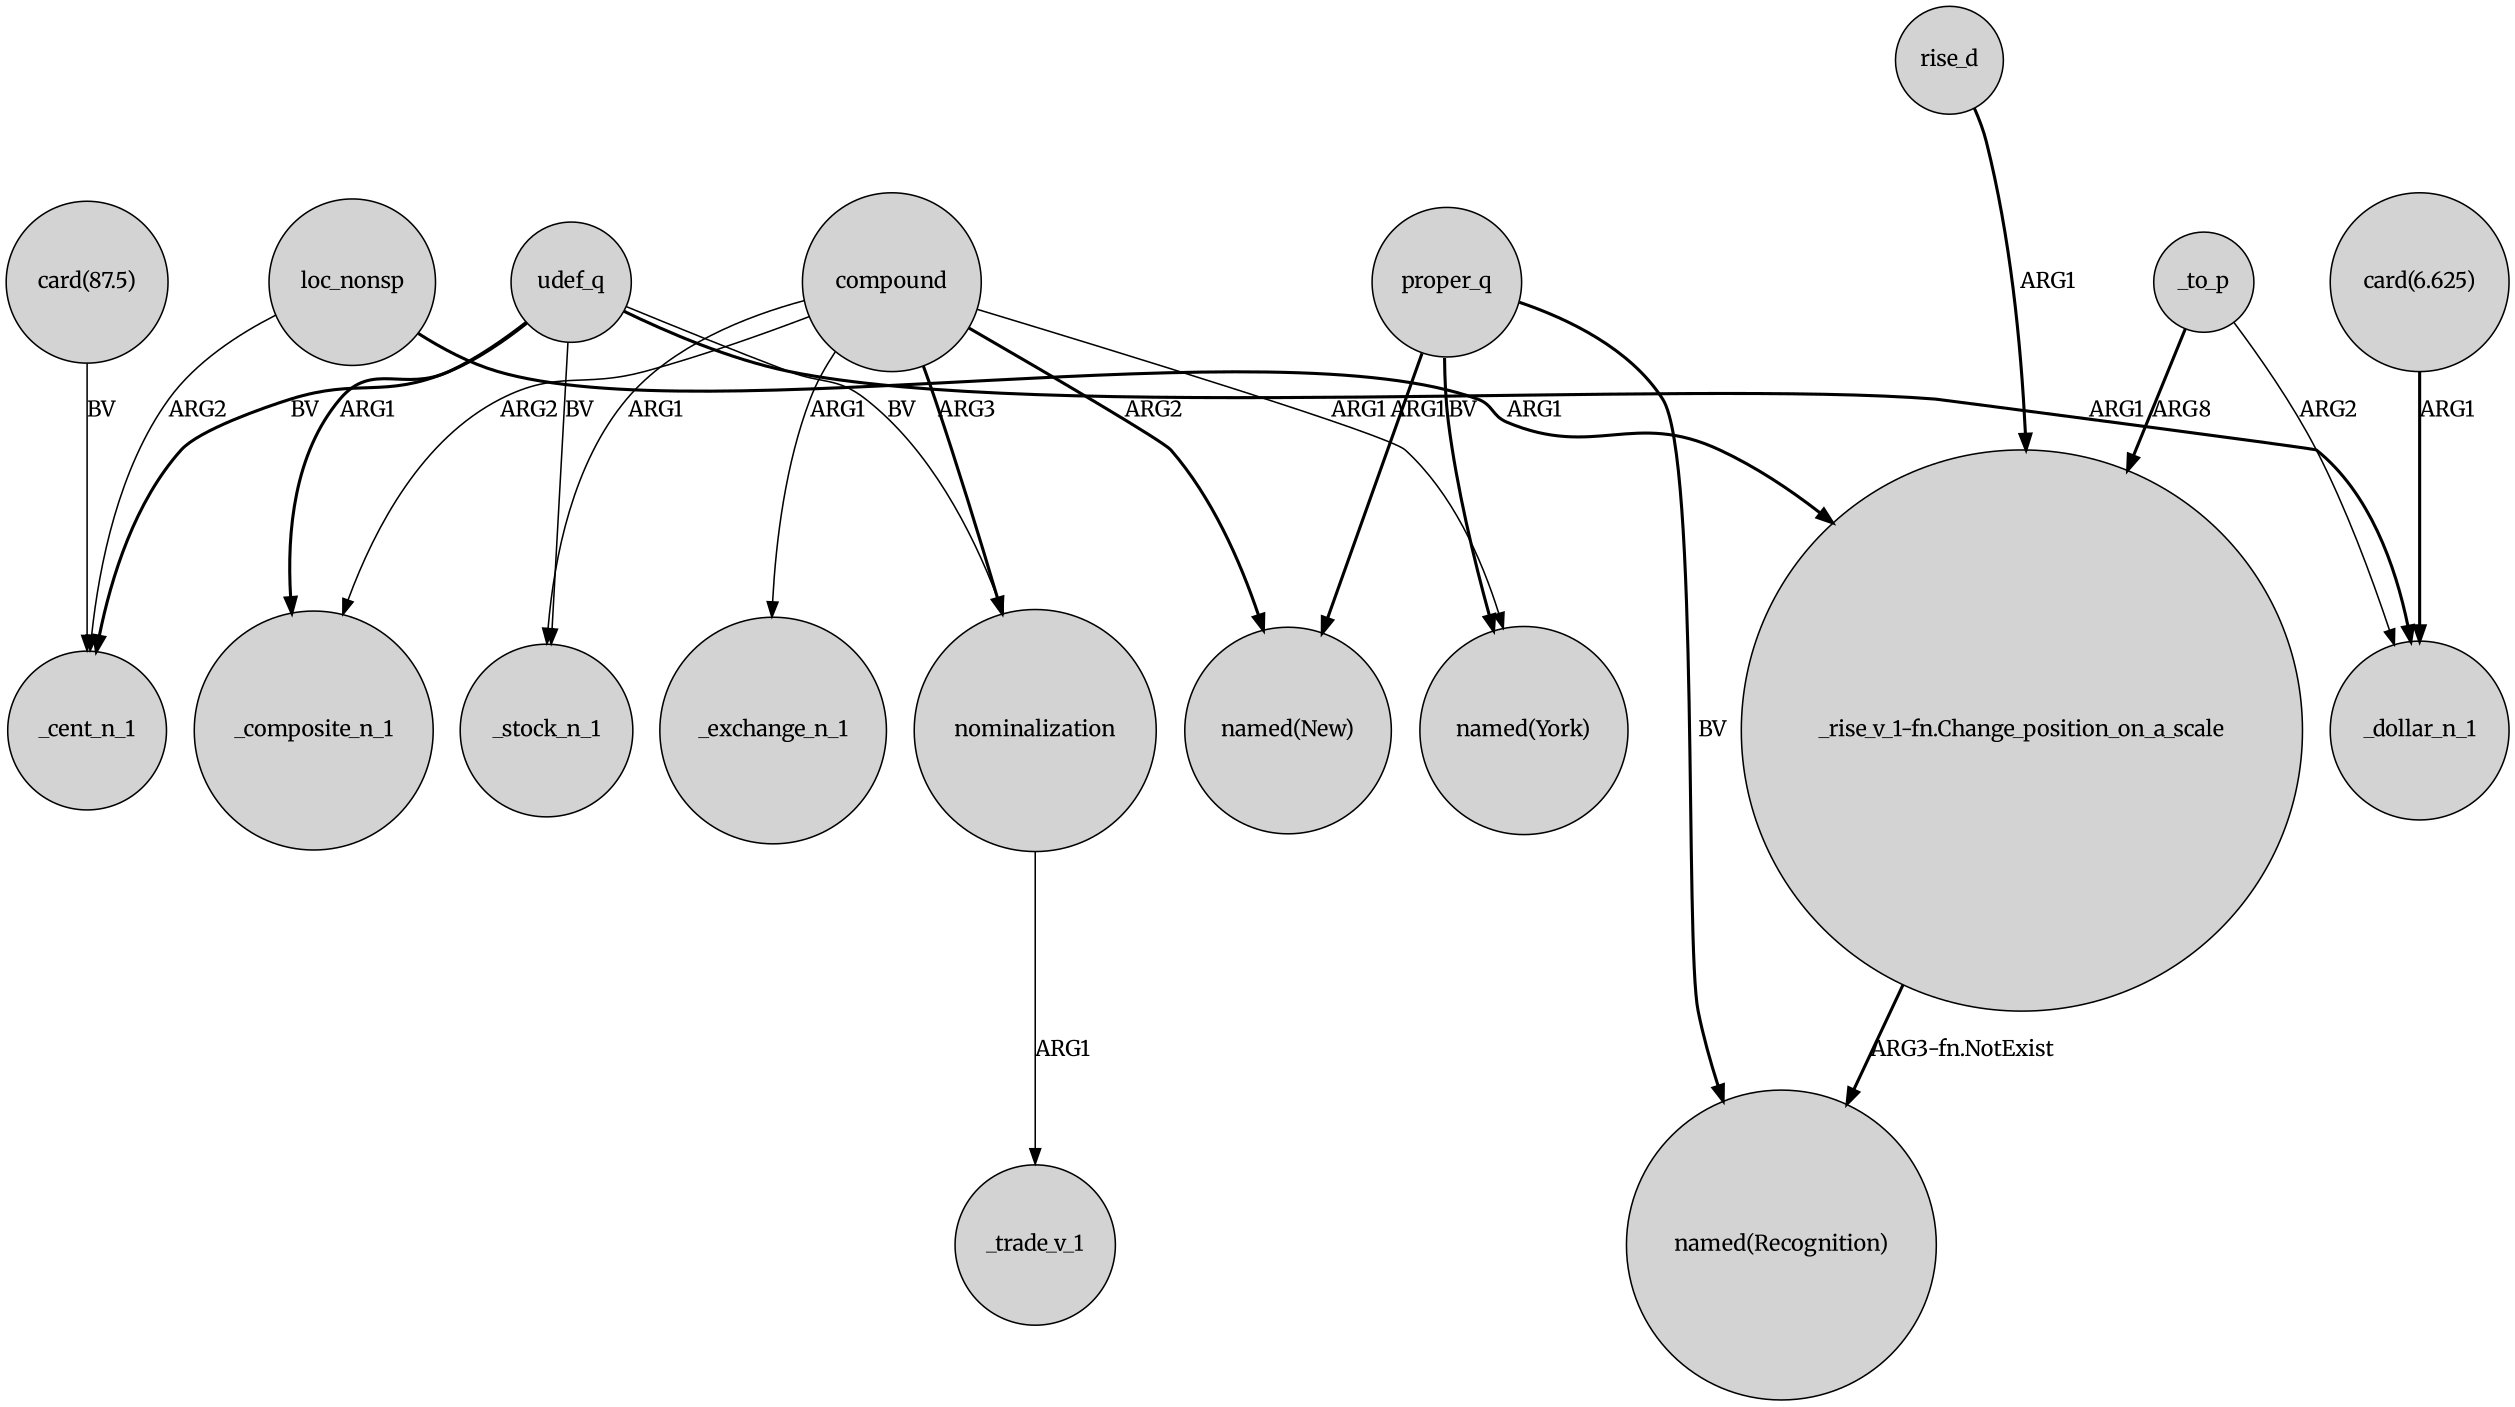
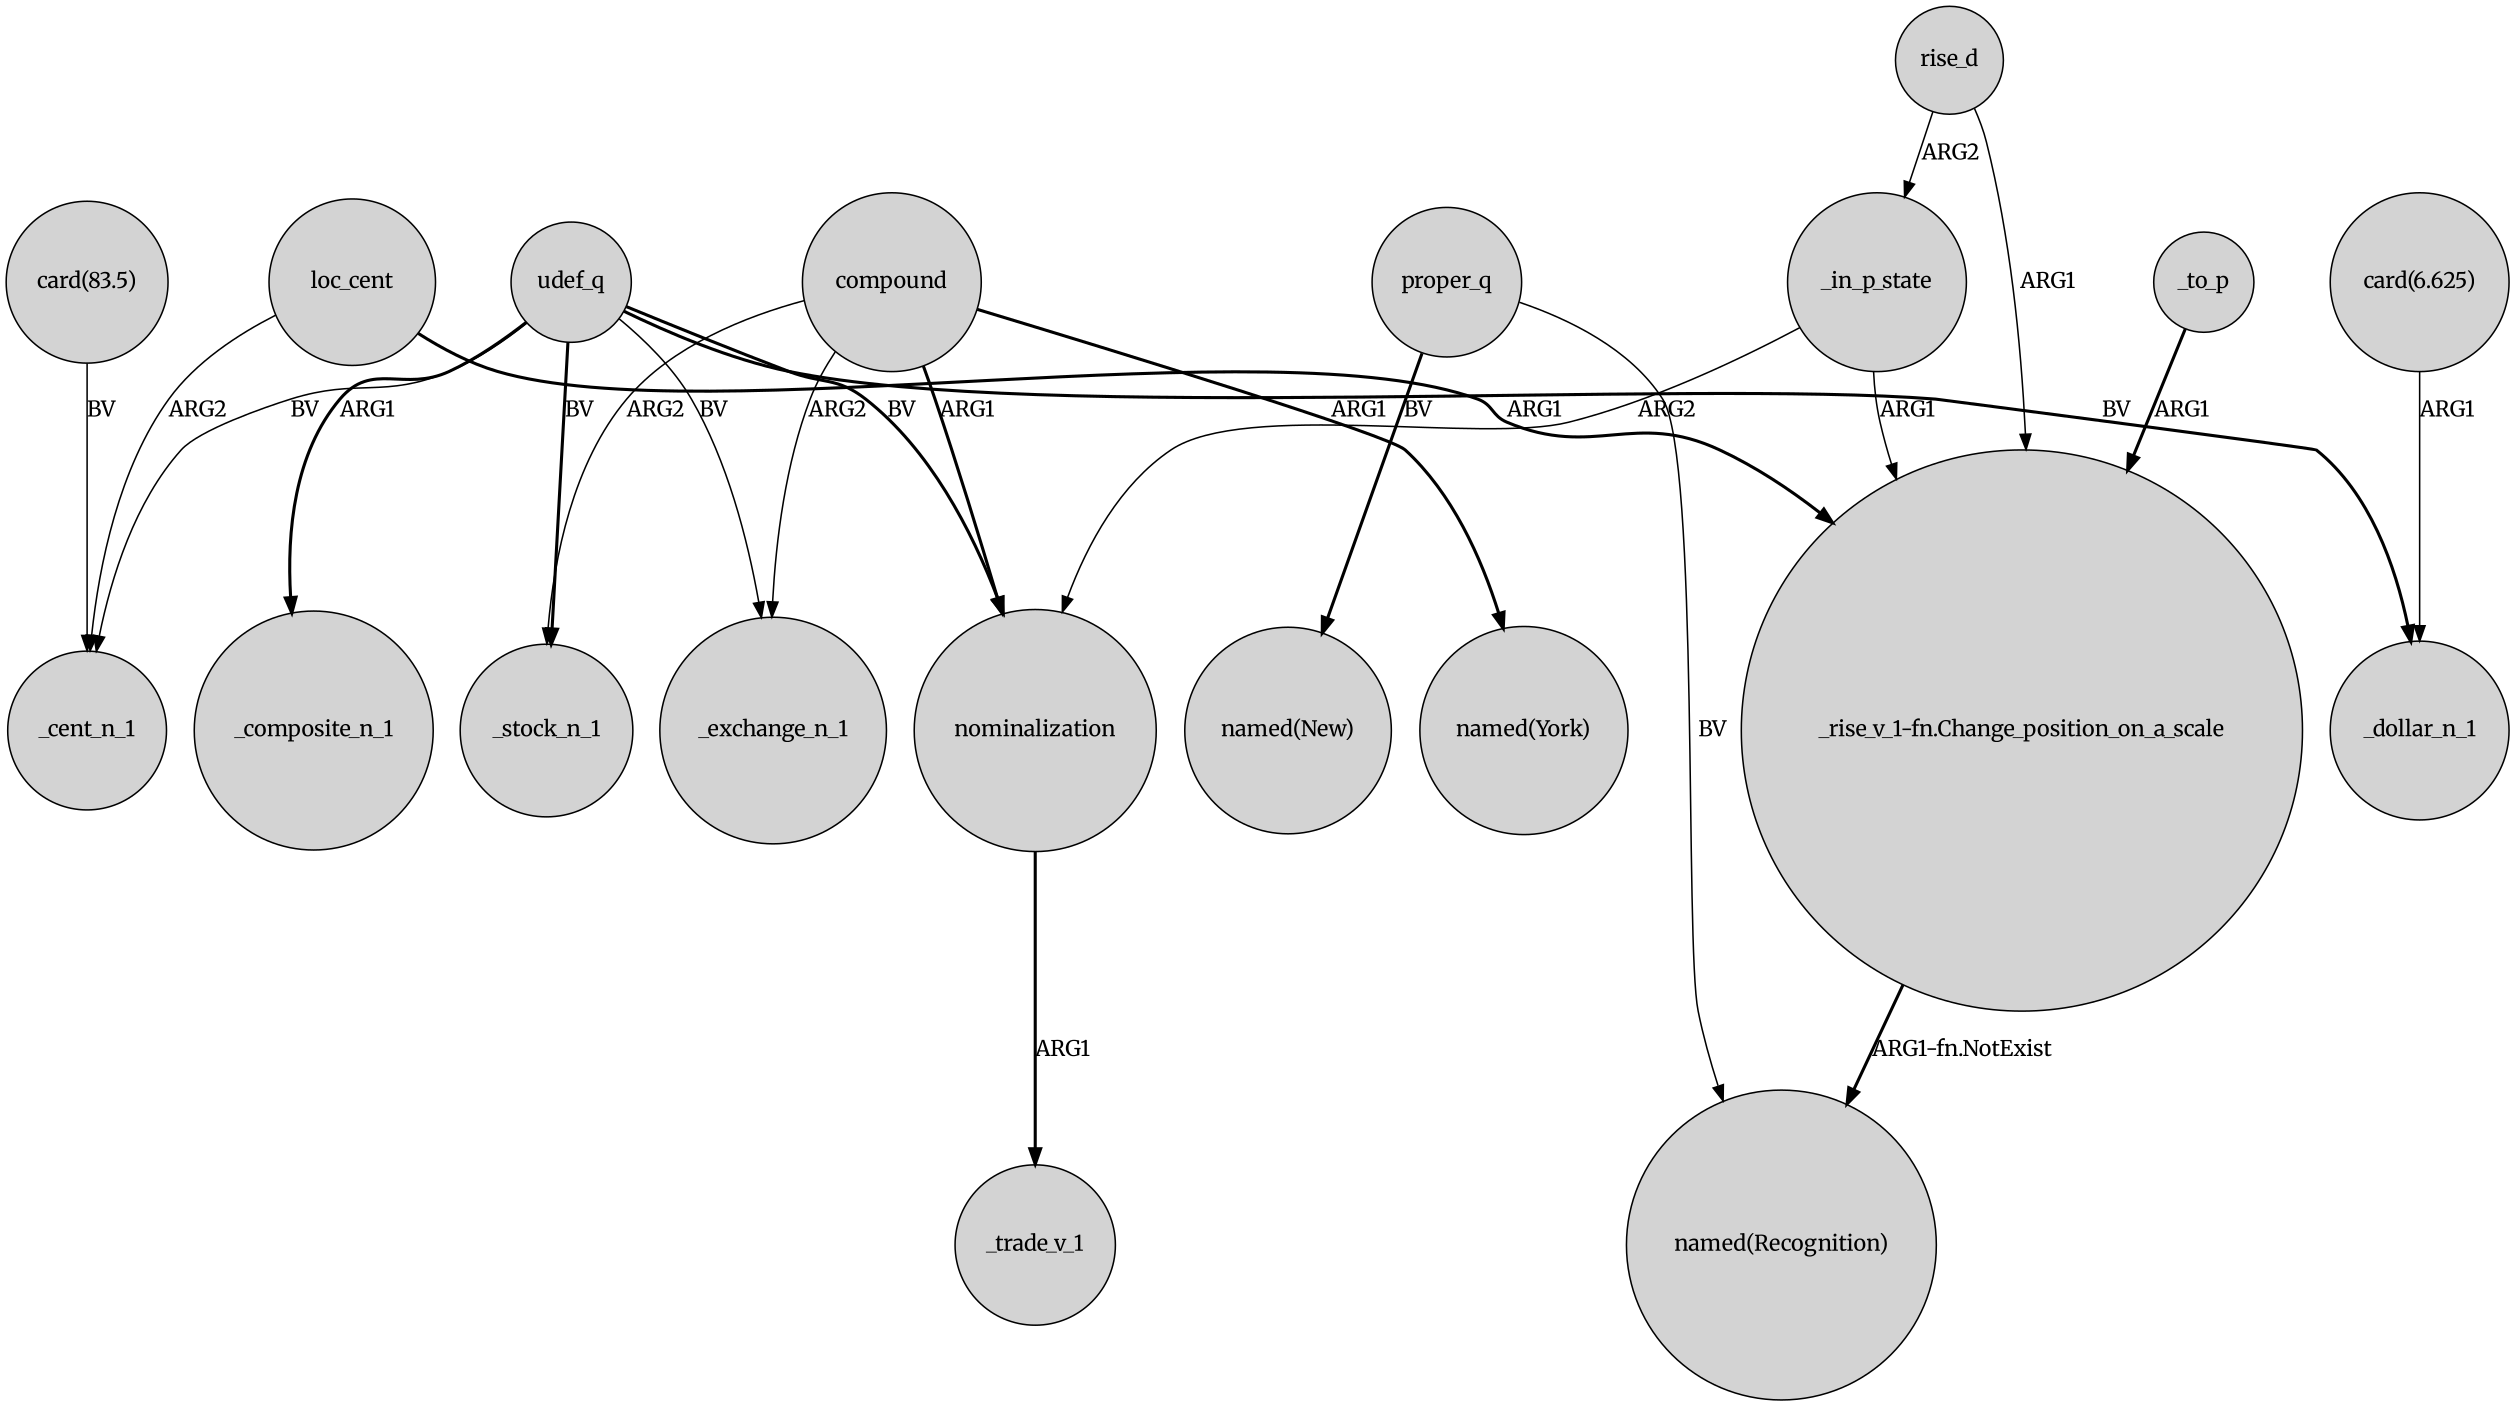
(2010, 269) -> (2010, 269)
(87, 282) -> (87, 282)
(352, 282) -> (352, 282)
none -> (1877, 282)
(530, 387) -> none
(869, 402) -> (869, 402)
(1299, 410) -> (1299, 410)
(256, 411) -> (256, 411)
(656, 411) -> (656, 411)
(838, 411) -> (838, 411)
(967, 411) -> (967, 411)
(1418, 411) -> (1418, 411)
(2117, 411) -> (2117, 411)
(2182, 411) -> (2182, 411)
(1151, 436) -> none
none -> (715, 447)
(2329, 477) -> none
(560, 486) -> (560, 486)
(1459, 488) -> none
(2420, 499) -> (2420, 499)
(1688, 655) -> (1688, 655)
(1035, 1000) -> (1035, 1000)
(1963, 1050) -> (1963, 1050)
